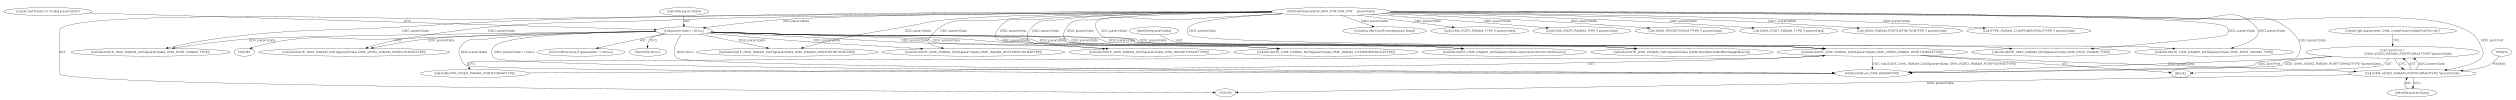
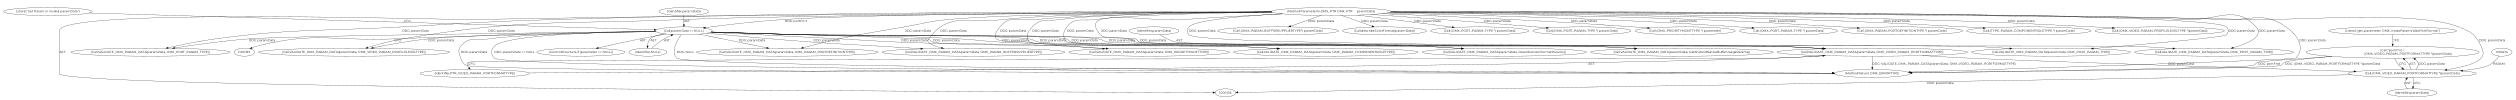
(796, 21) -> (796, 21)
(1782, 21) -> (1782, 21)
none -> (1278, 31)
(1685, 31) -> (1685, 31)
none -> (2160, 31)
(654, 41) -> (654, 41)
none -> (661, 41)
(2492, 41) -> (2492, 41)
(2181, 73) -> none
